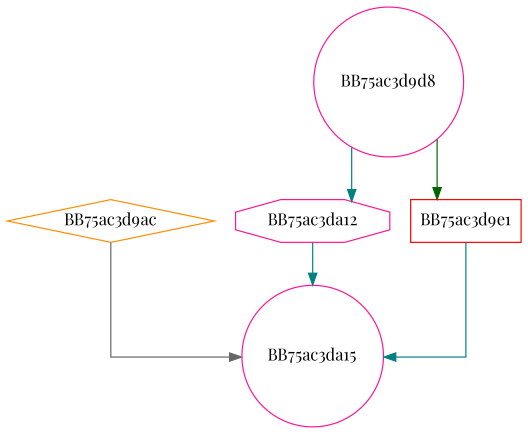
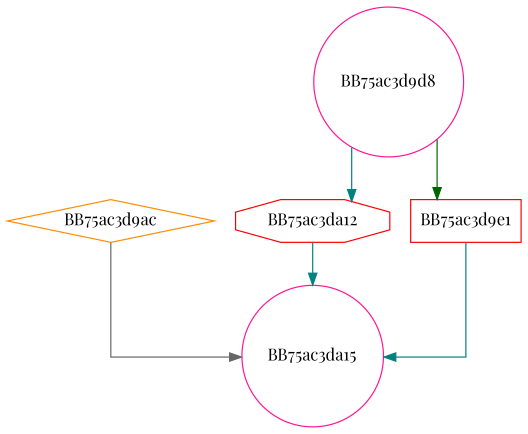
(313, 221) -> (313, 221)
